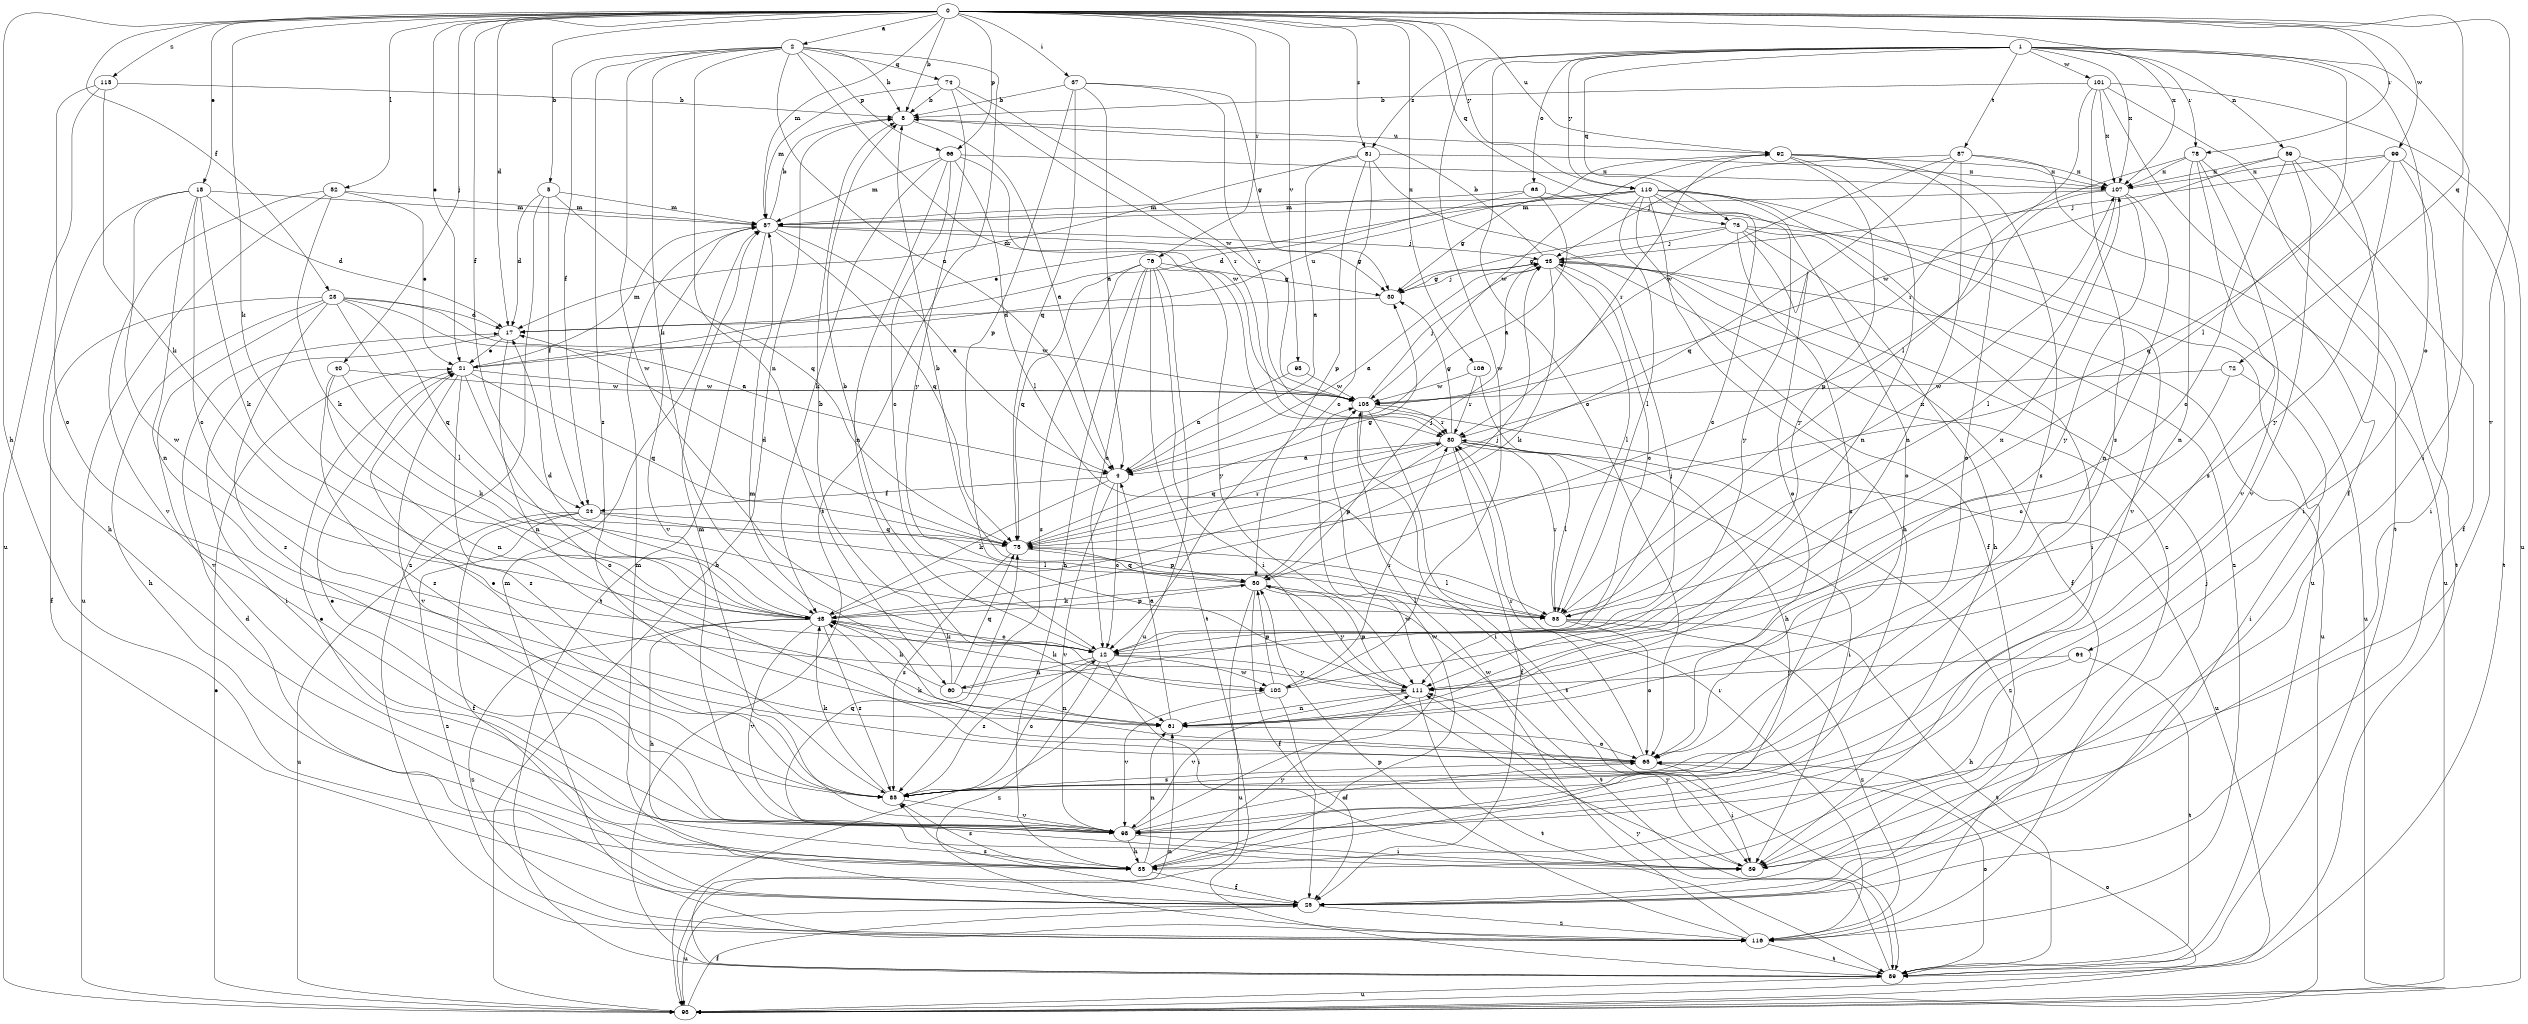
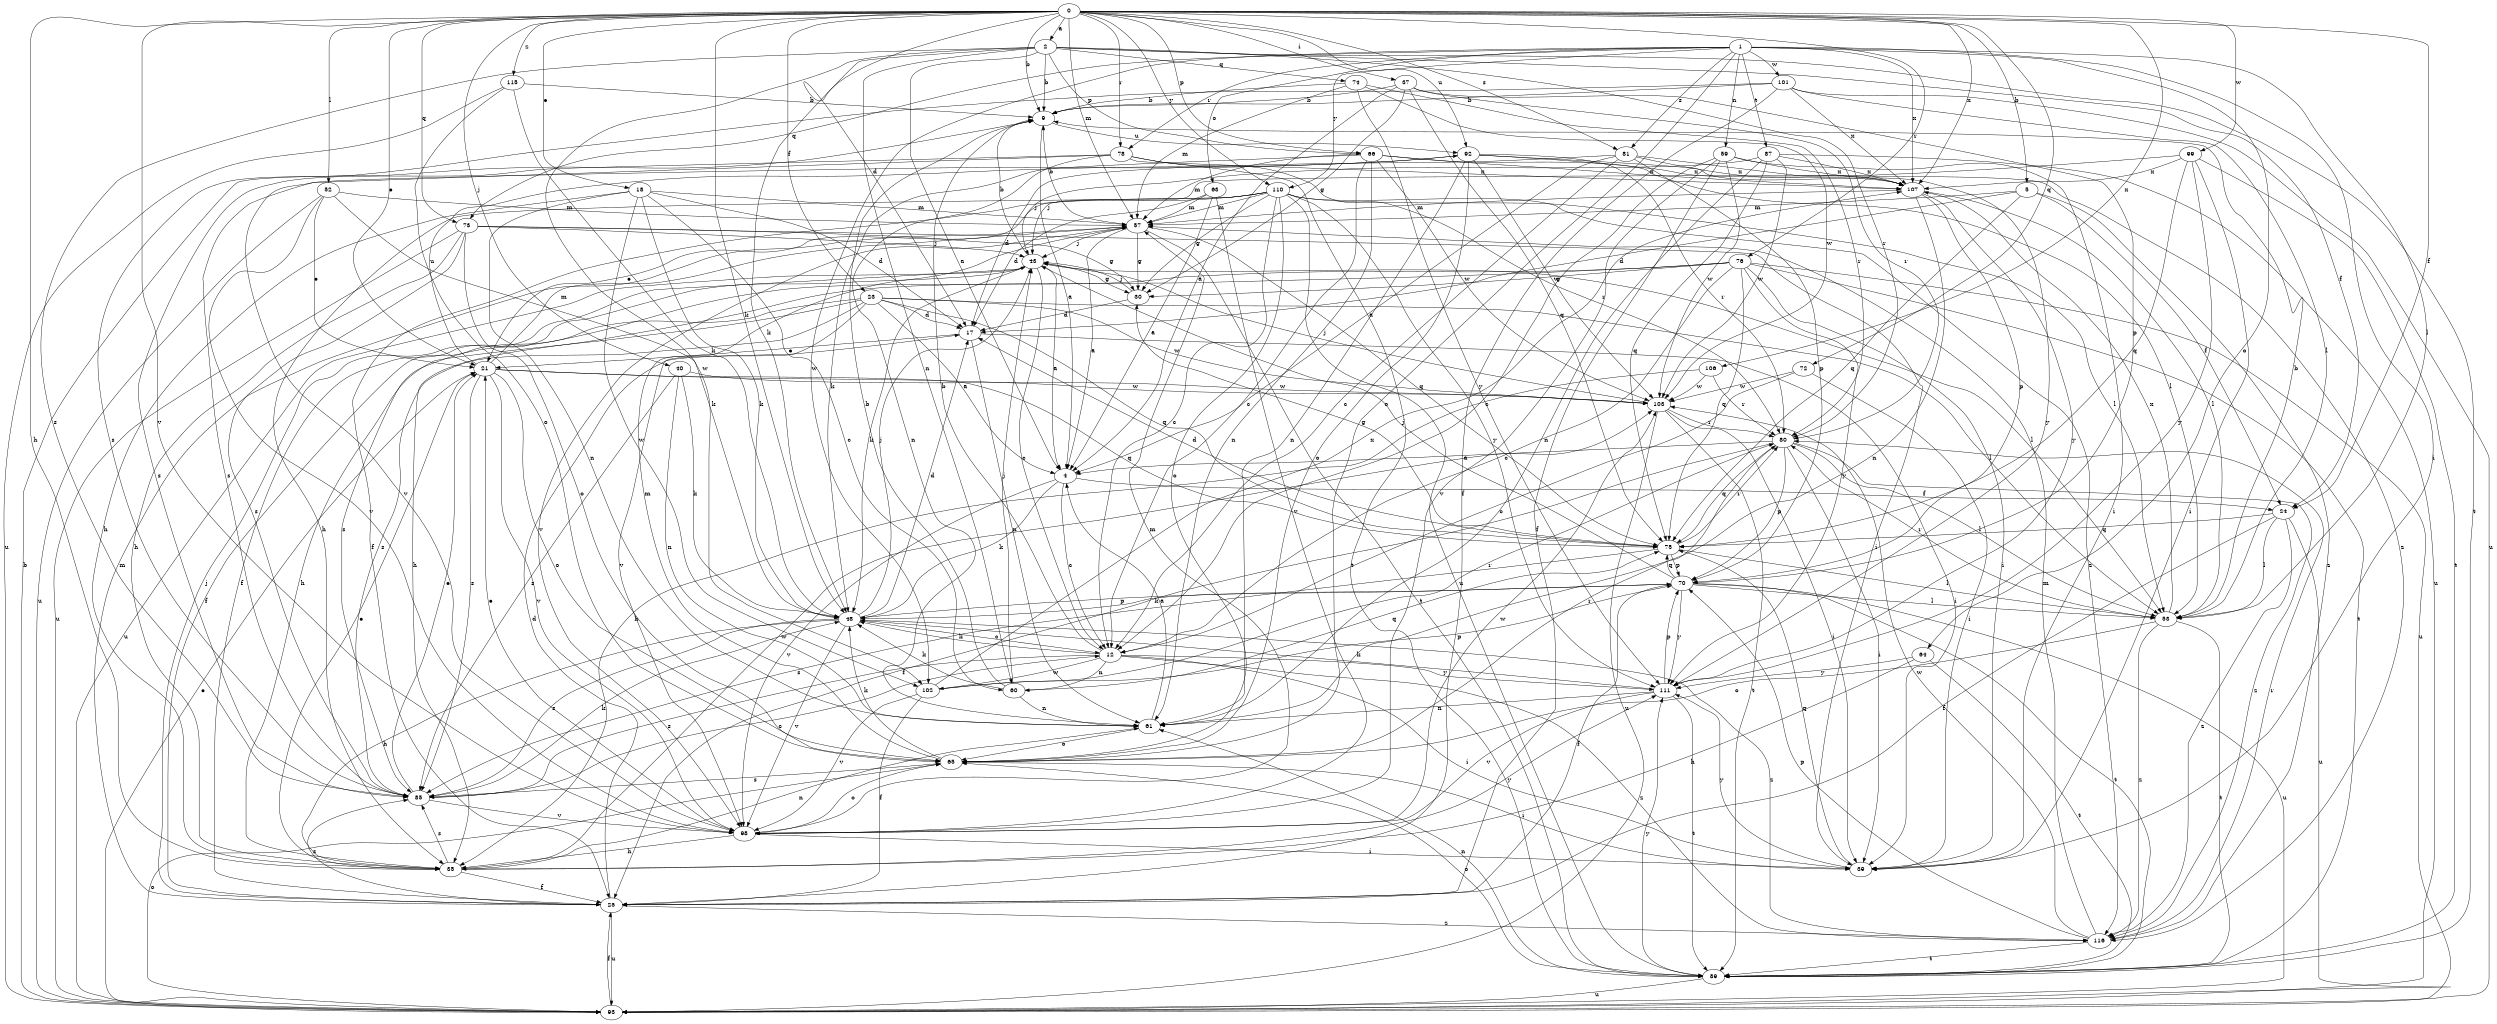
(903, 118) -> (1044, 118)
(1445, 364) -> none
(1298, 369) -> none
(1256, 583) -> (1682, 583)
(502, 594) -> (843, 435)
(2377, 626) -> none
